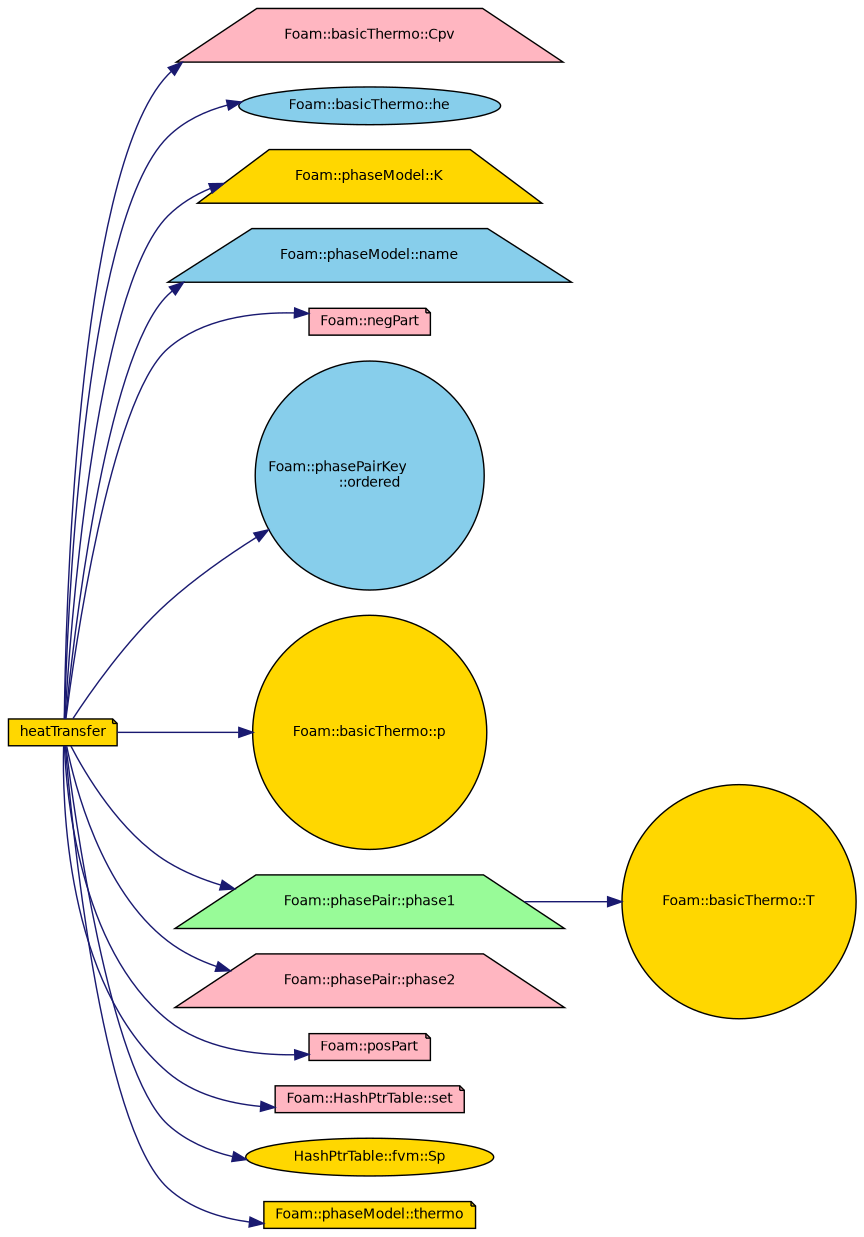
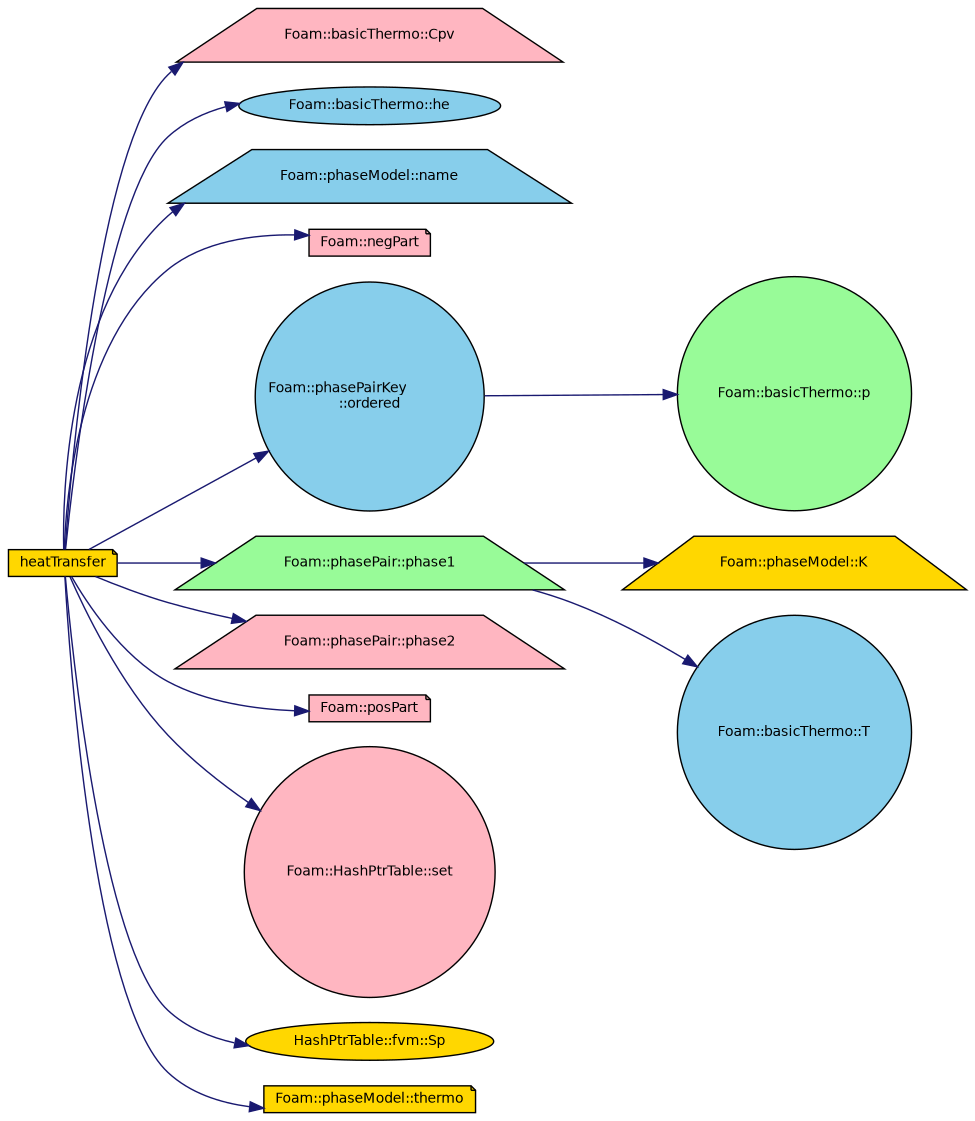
(96, 436) -> (584, 563)
(178, 732) -> (574, 395)
(370, 732) -> (794, 394)
(739, 902) -> (794, 732)
(370, 1099) -> (370, 872)
